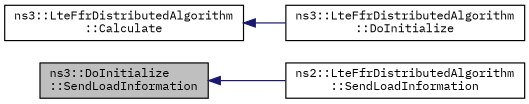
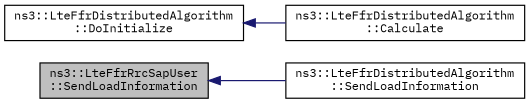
(271, 23) -> (271, 23)
(124, 81) -> (124, 81)
(405, 81) -> (405, 81)
